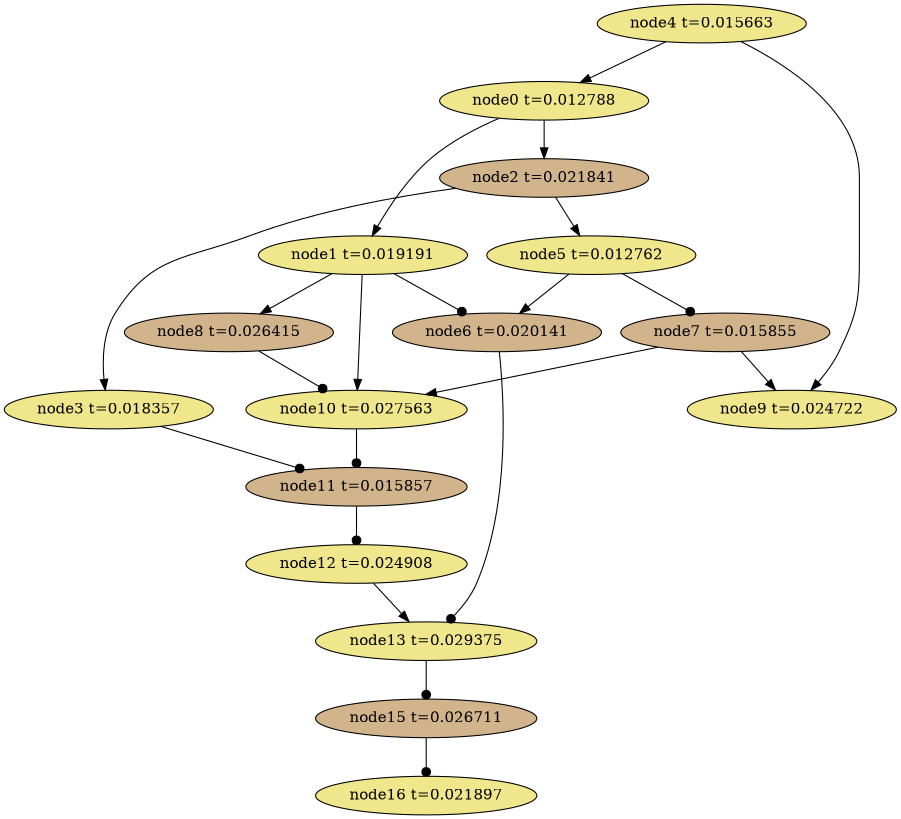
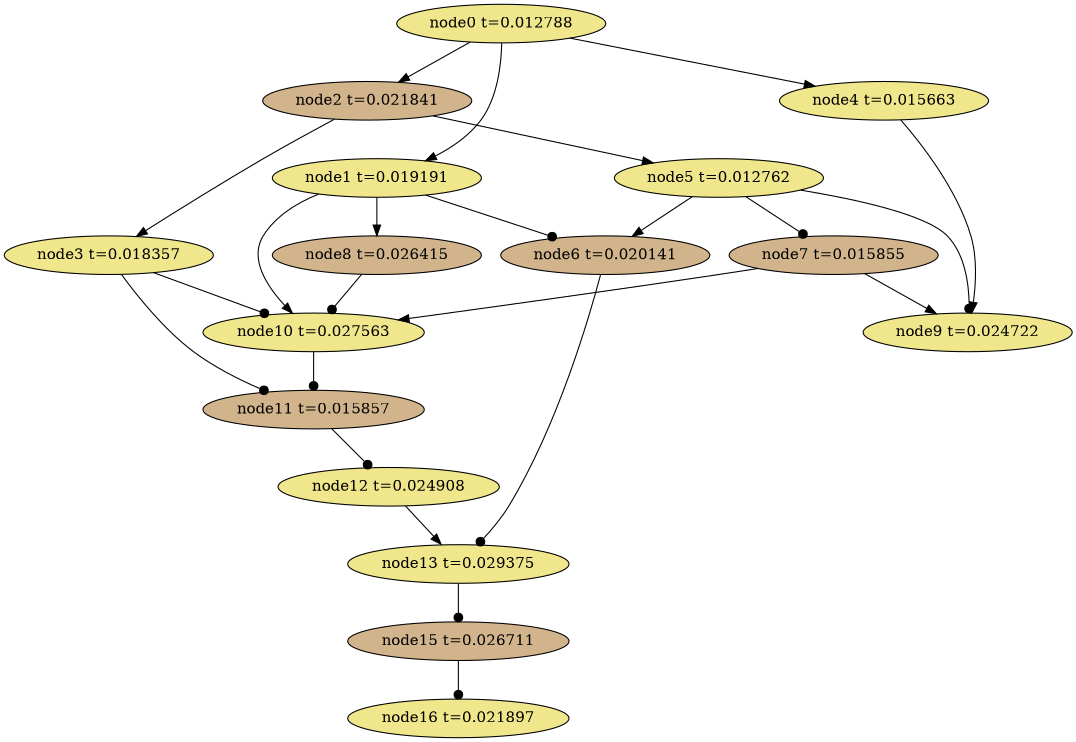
(628, 60) -> (687, 61)
none -> (912, 216)
none -> (207, 292)
